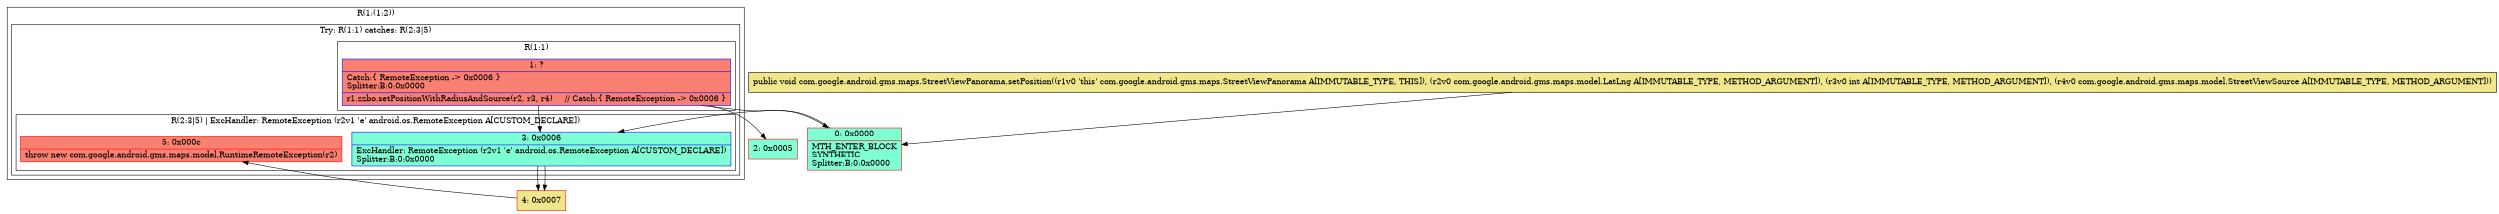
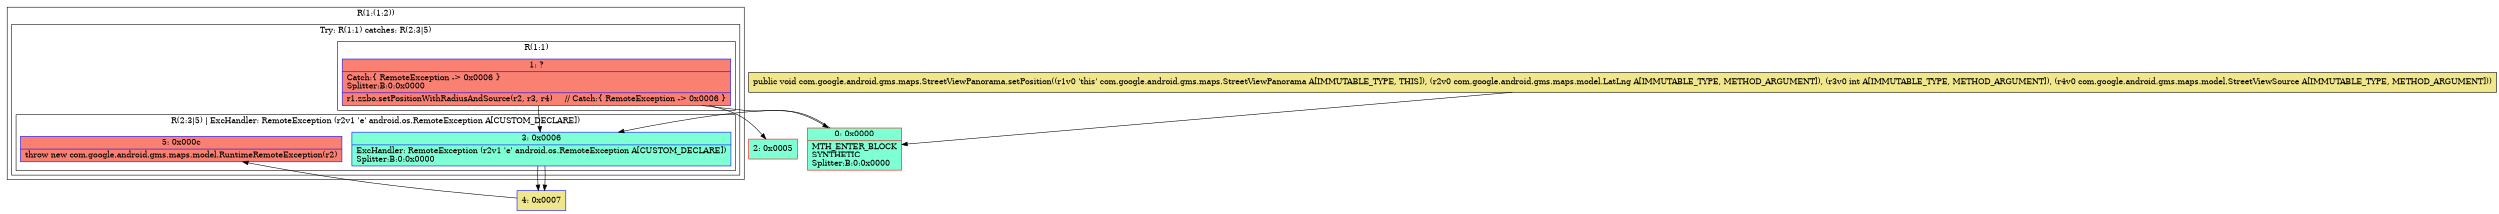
(181, 149) -> (181, 149)
(541, 201) -> (541, 201)
